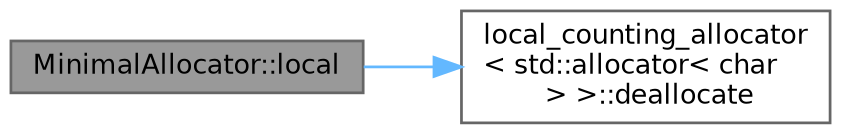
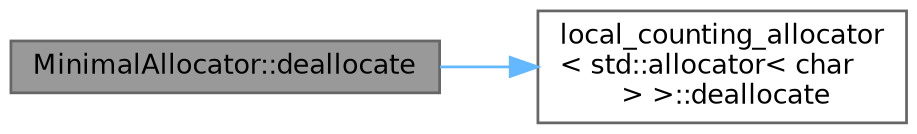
(187, 67) -> (225, 67)
